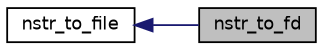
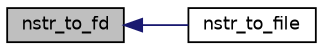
(176, 25) -> (165, 25)
